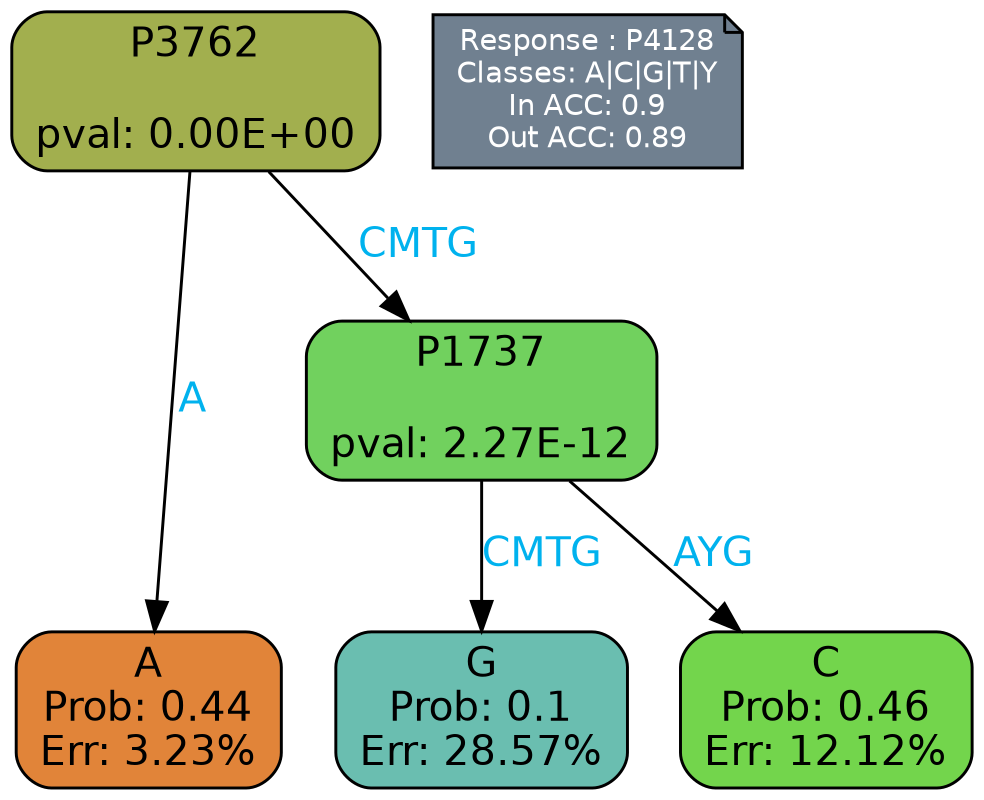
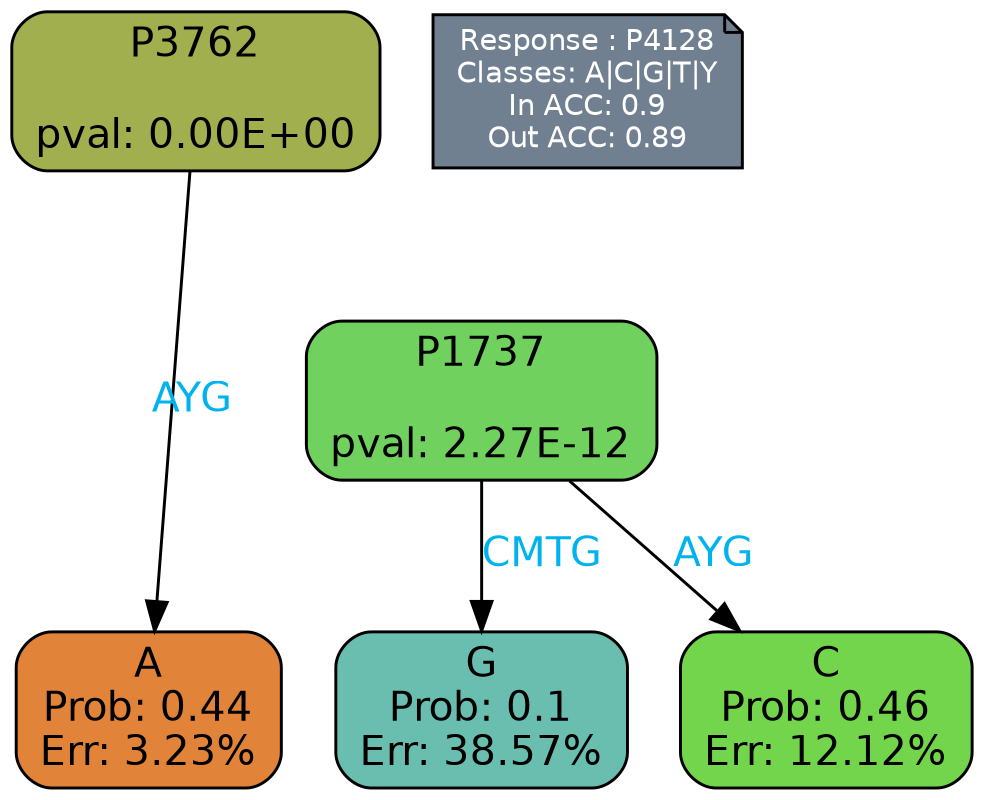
(328, 235) -> none
(193, 401) -> (193, 401)
(482, 710) -> (482, 710)
